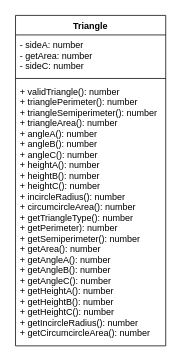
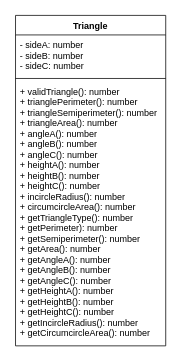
(53, 45) -> (53, 45)
